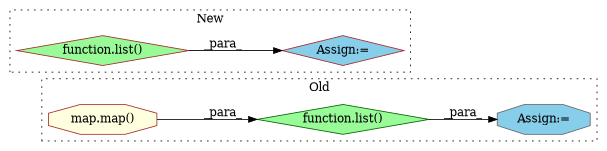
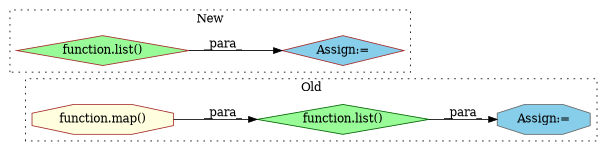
(103, 119) -> (103, 119)
